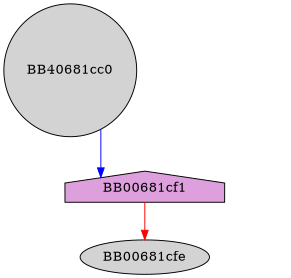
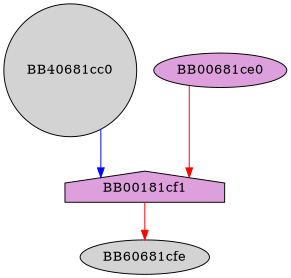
none -> (220, 70)
(145, 188) -> (145, 188)
(145, 257) -> (145, 257)
